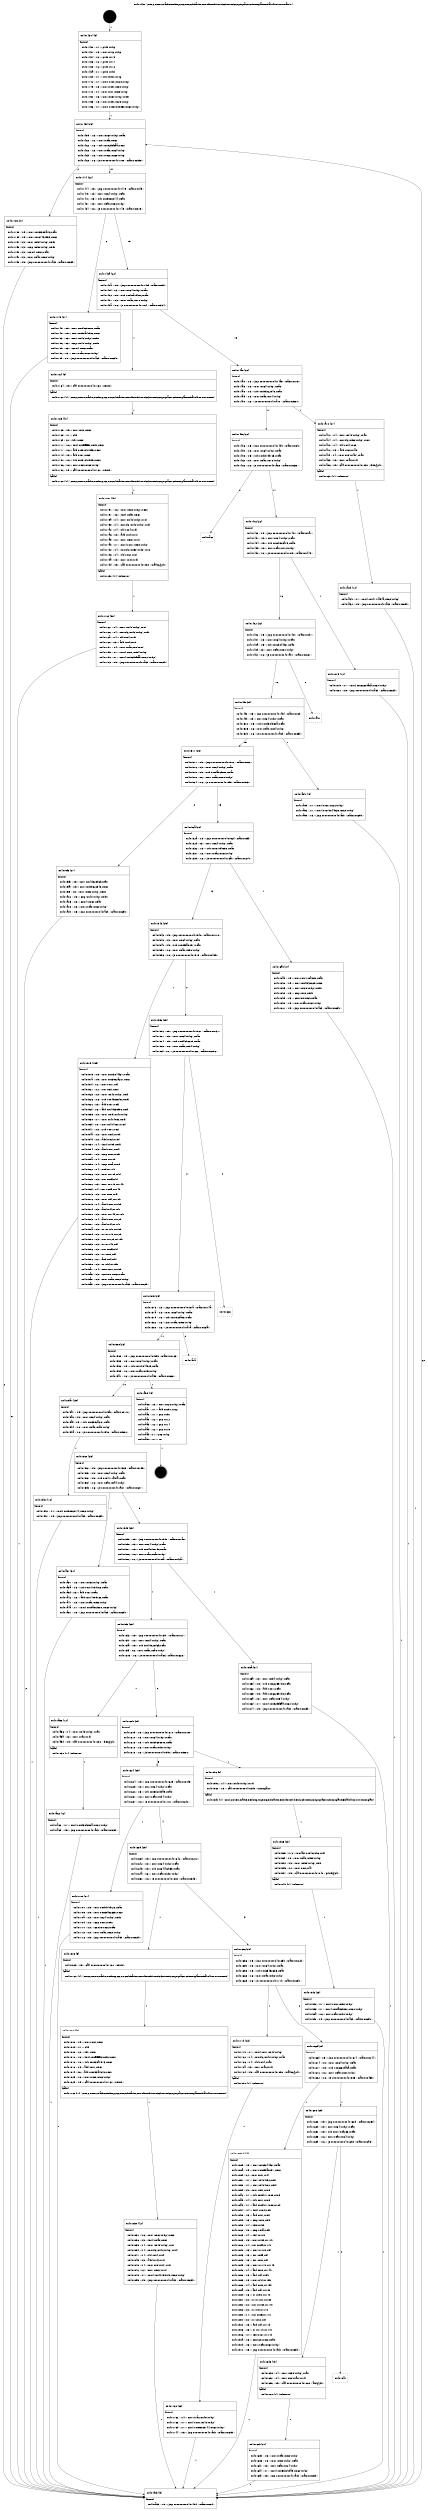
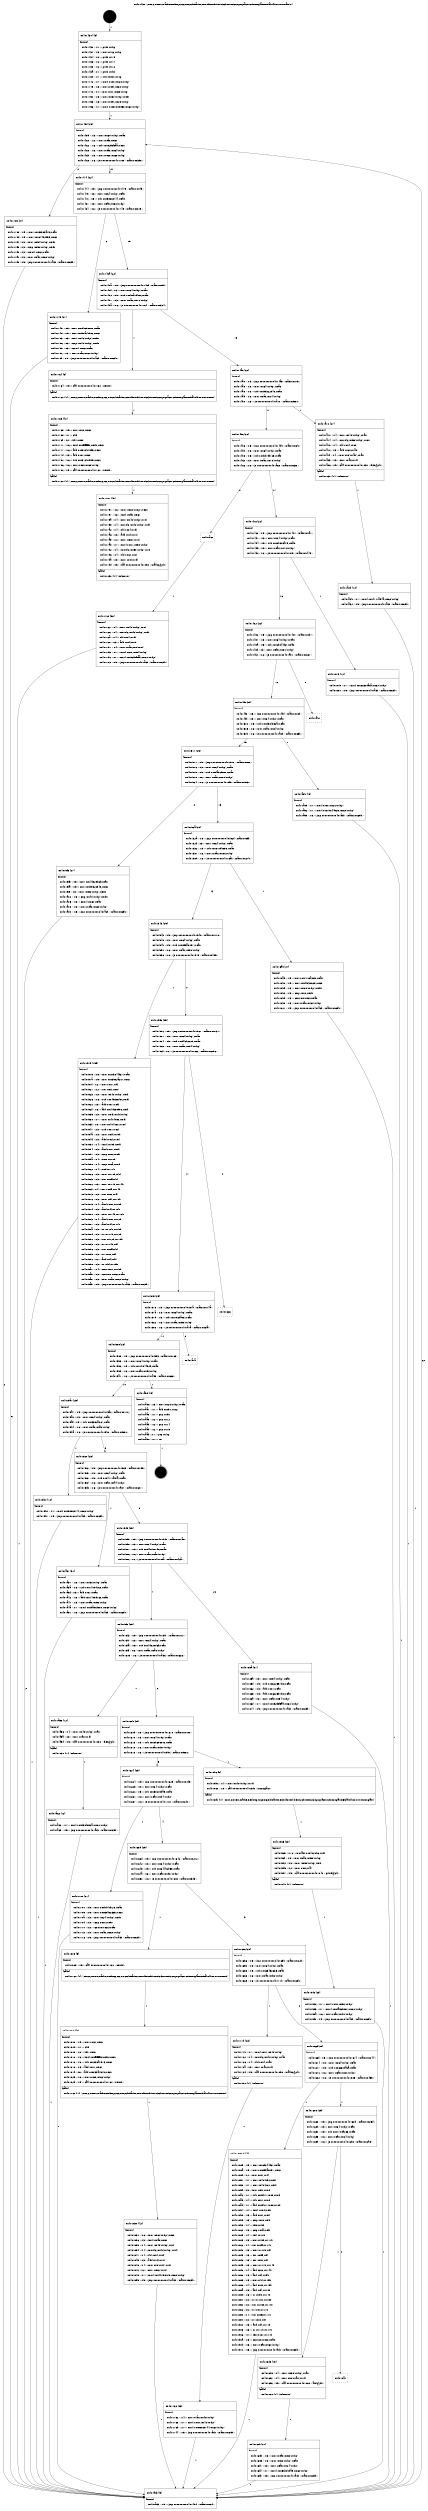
(132, 595) -> (179, 576)
none -> (103, 1444)
(214, 1592) -> (214, 1592)
